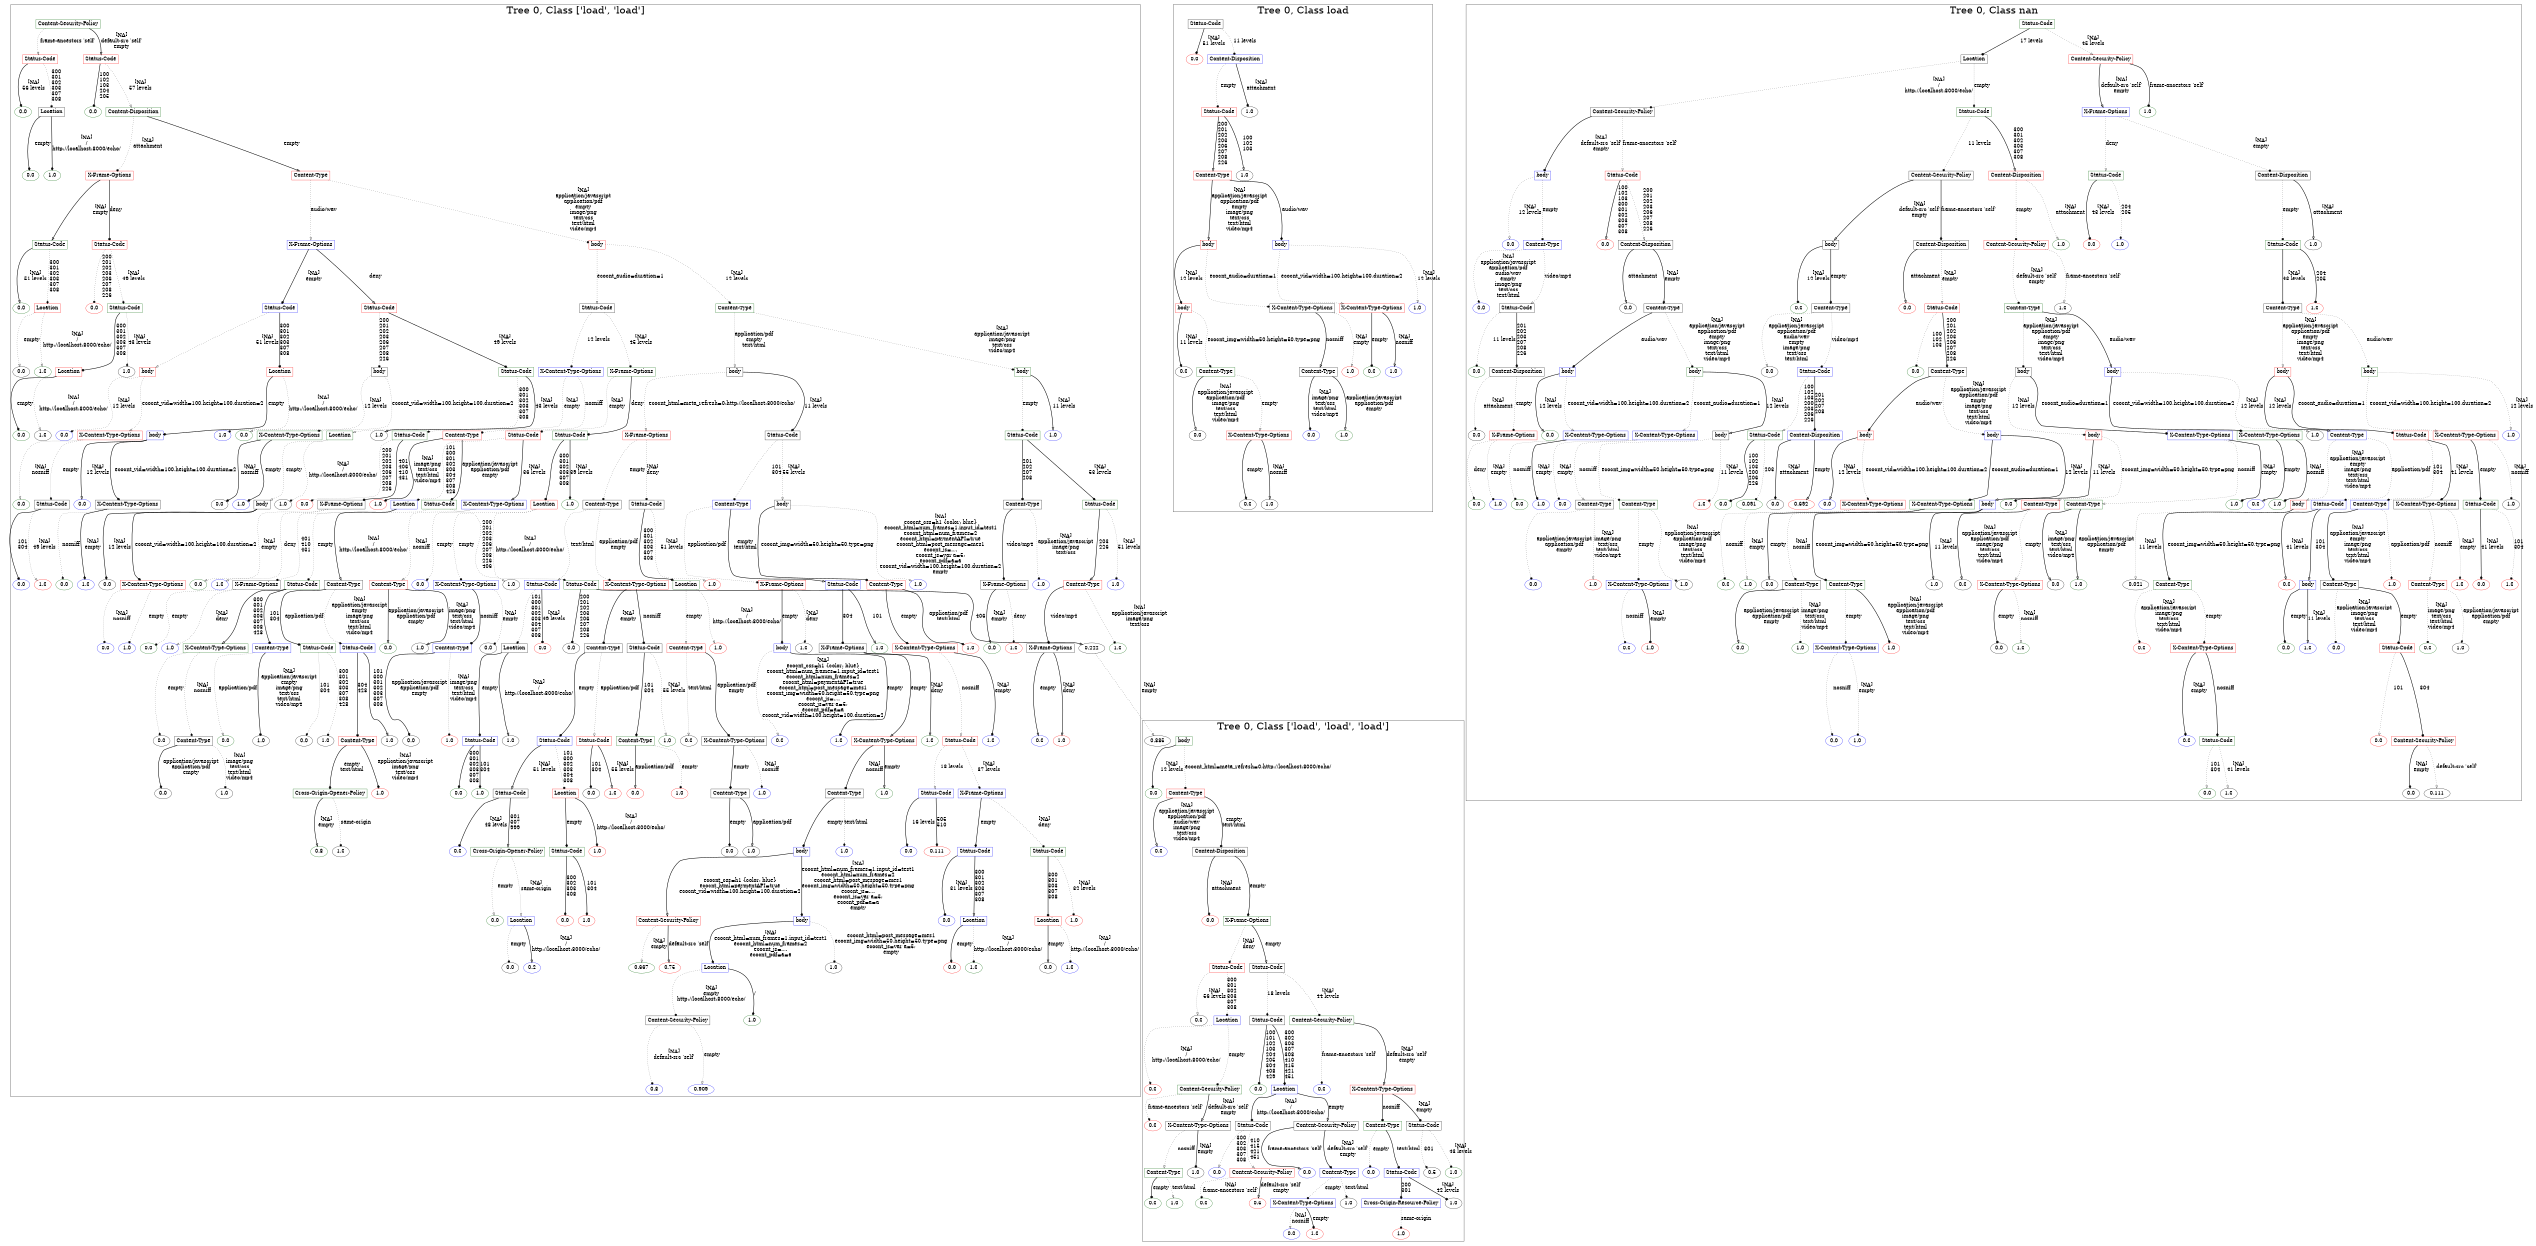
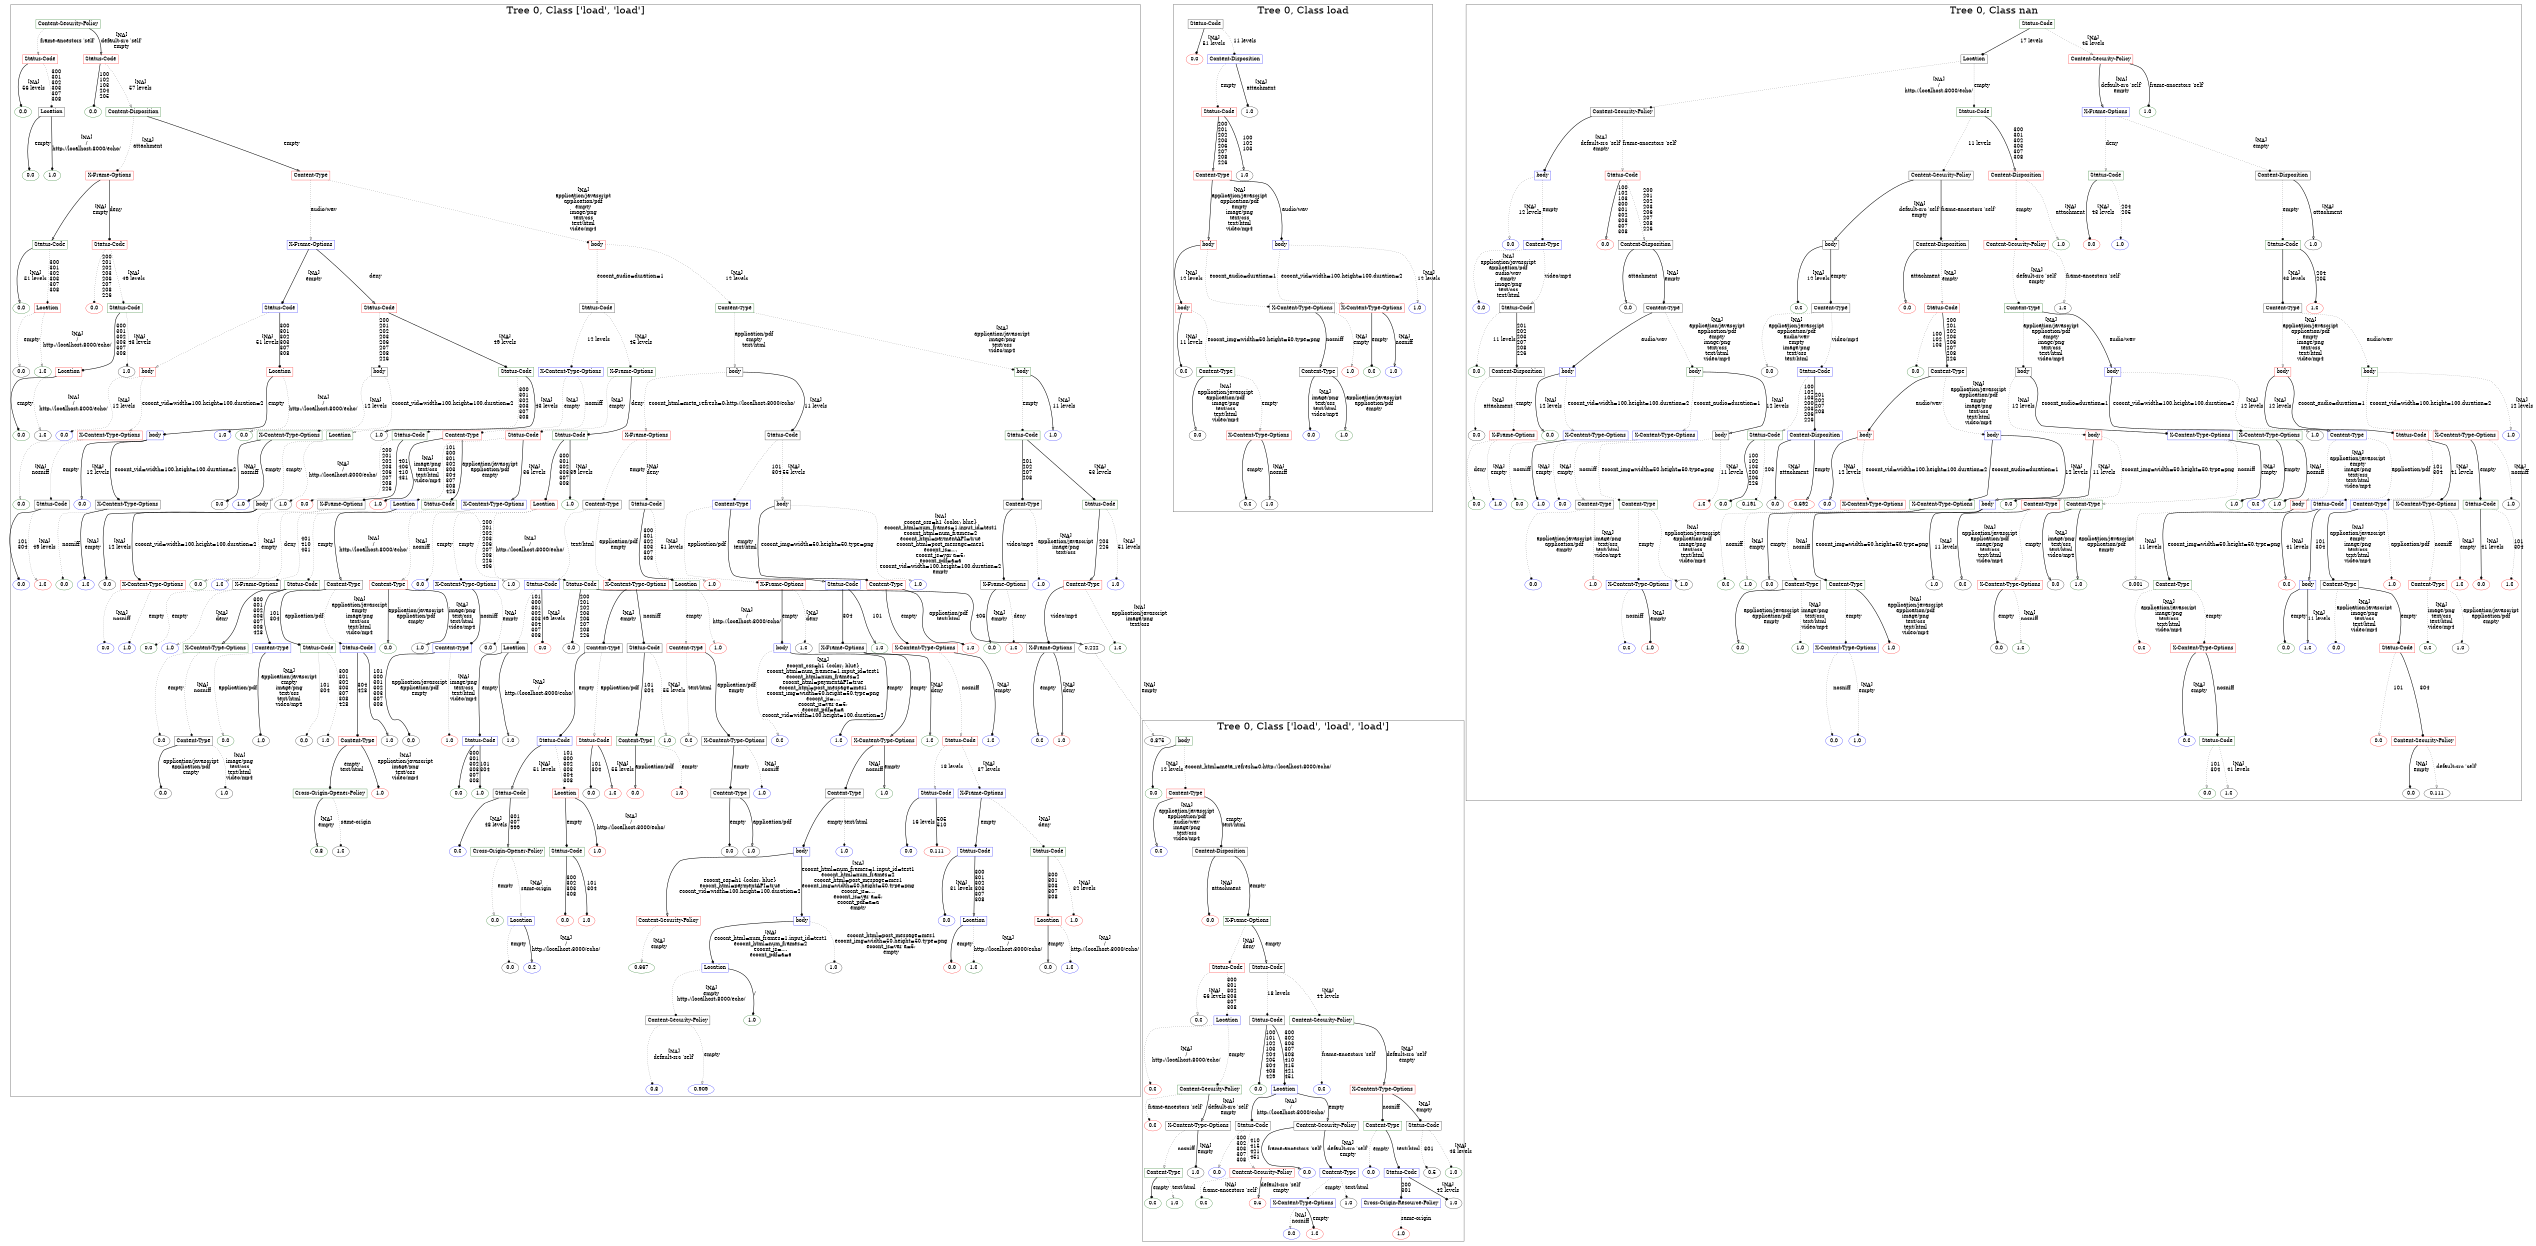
(1749, 505) -> (1749, 505)
(2136, 585) -> (2136, 585)
(1158, 741) -> (1158, 741)
(670, 968) -> none
